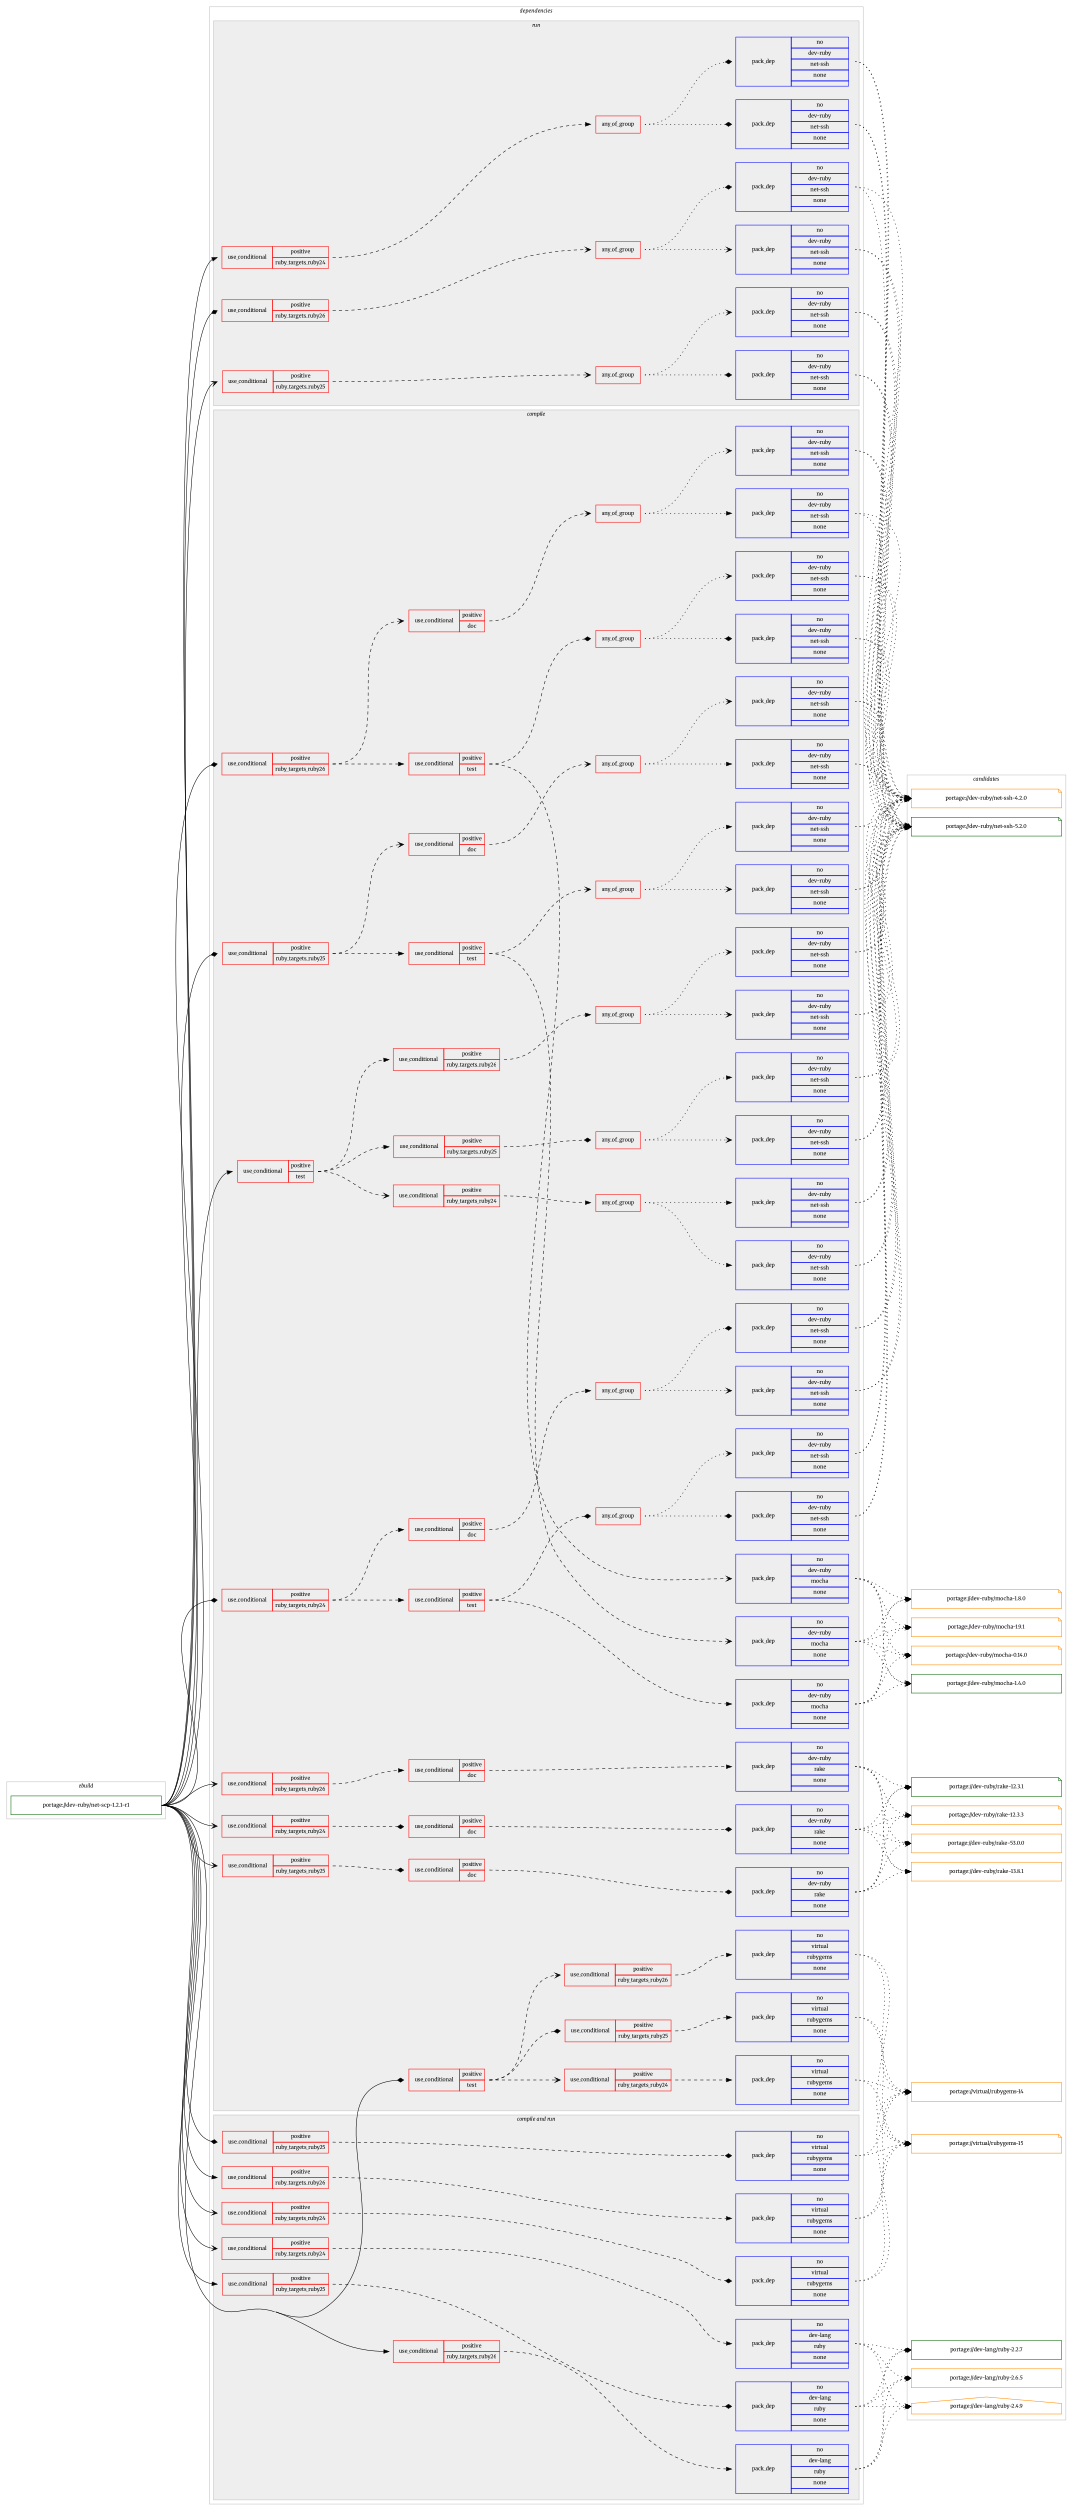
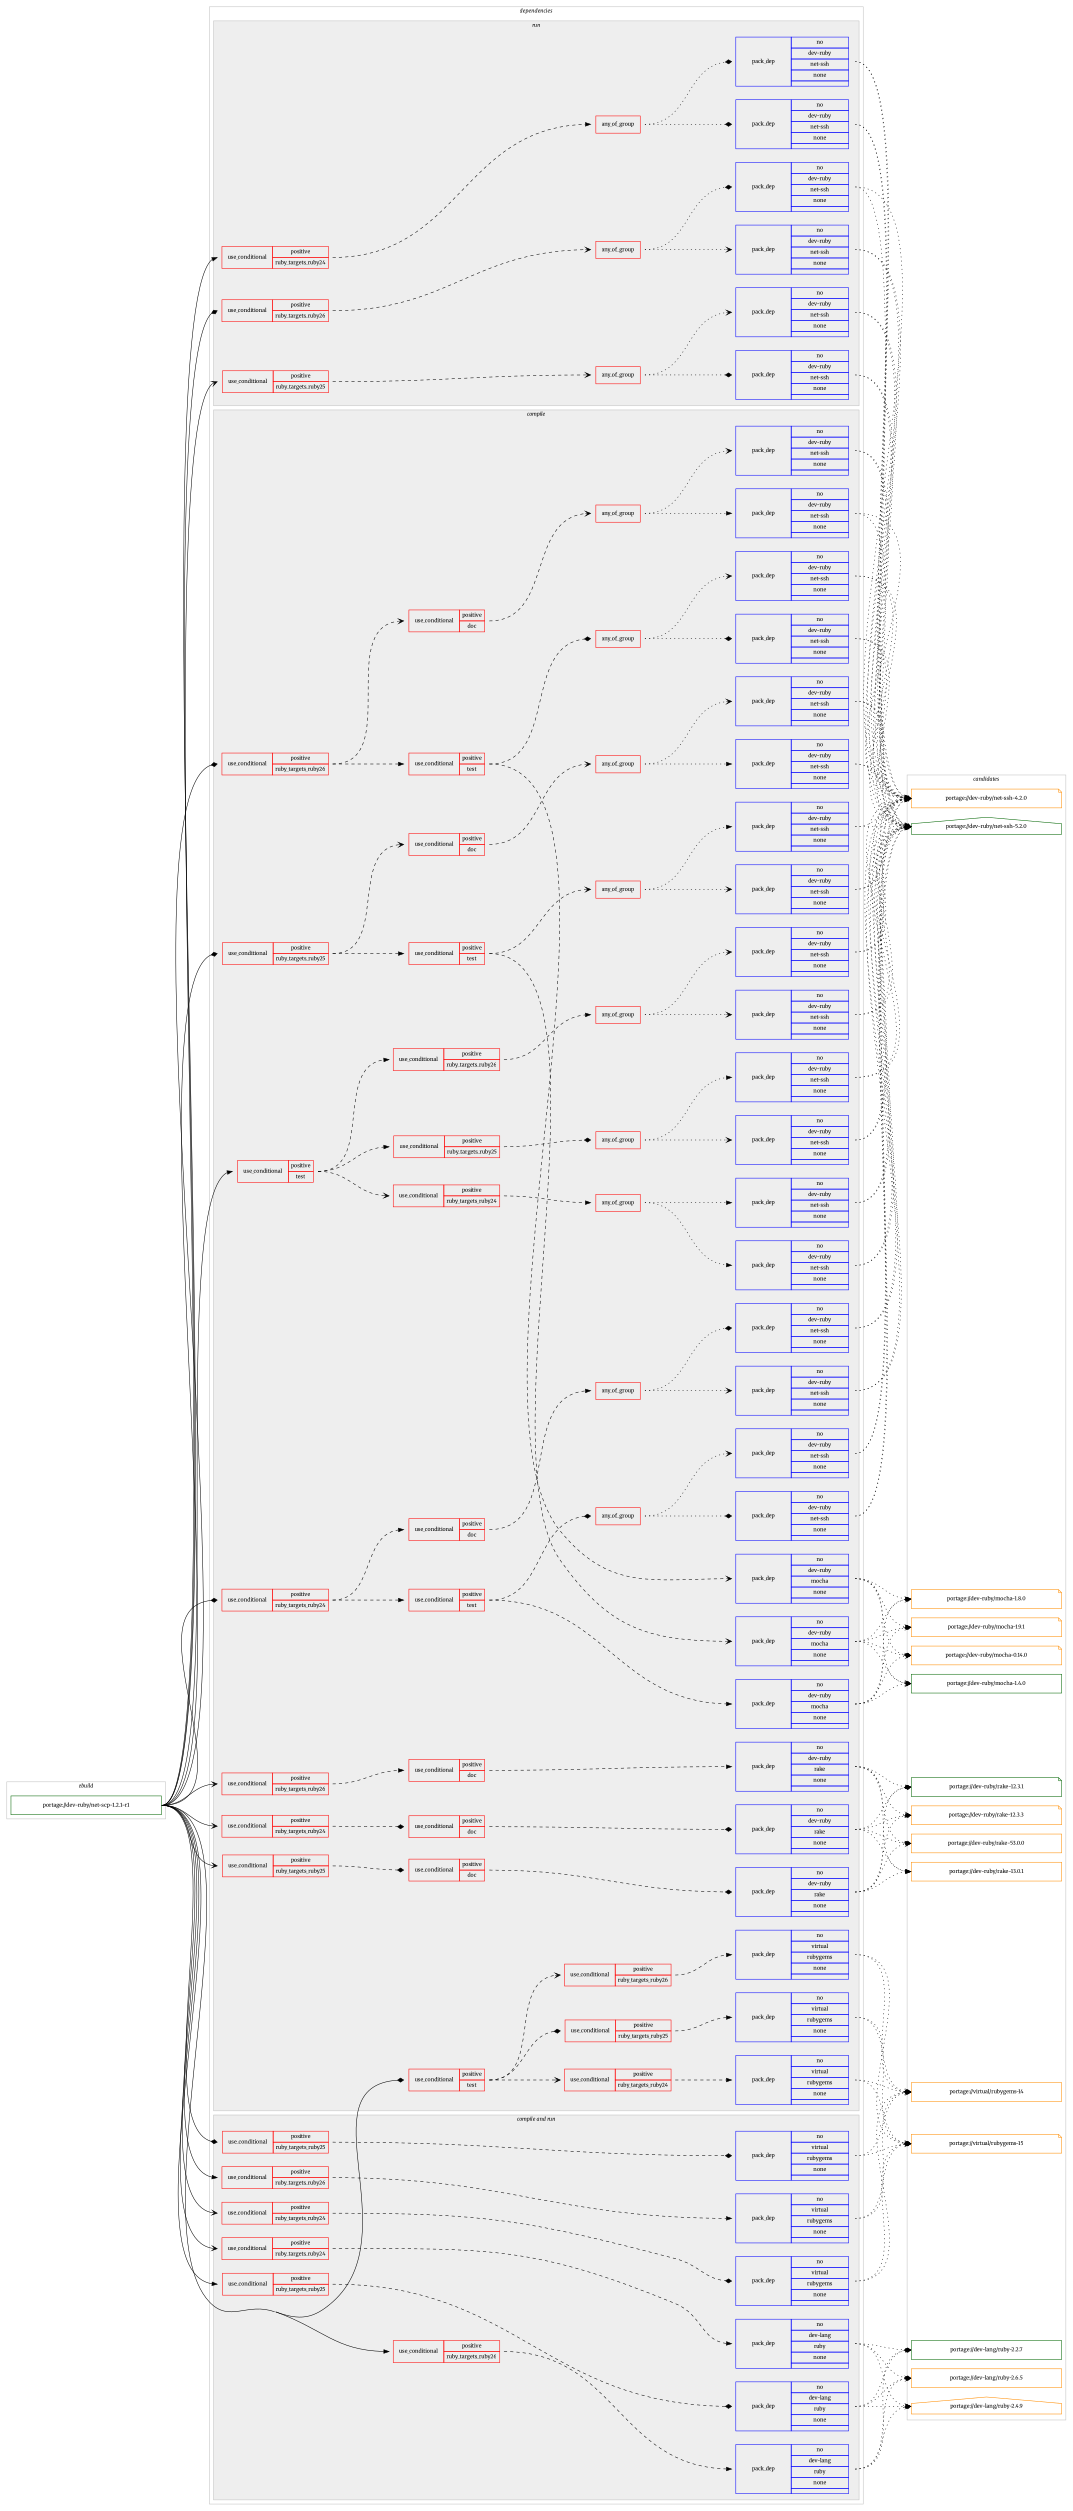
(986, 827) -> (986, 827)
(986, 1872) -> (986, 1872)
